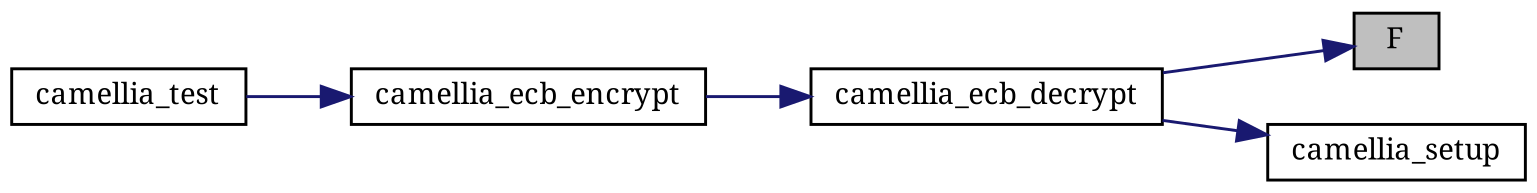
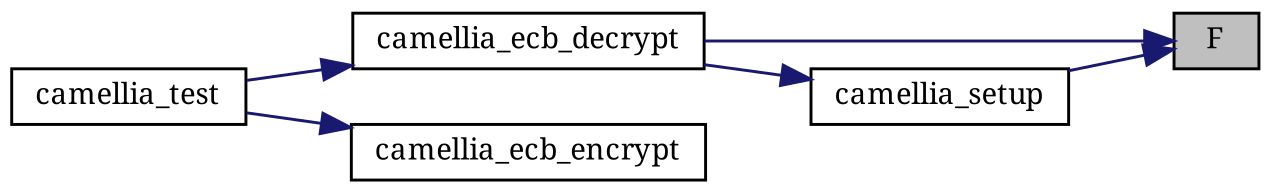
none -> (1107, 63)
(743, 97) -> (285, 75)
